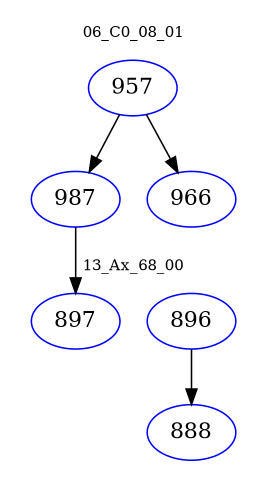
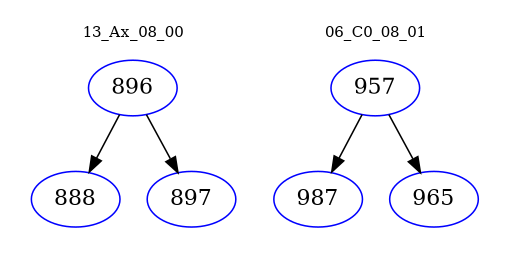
(192, 199) -> (434, 199)
(76, 261) -> (158, 137)
(134, 266) -> (134, 33)
